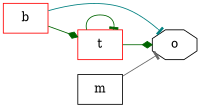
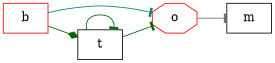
(100, 45) -> (100, 45)
(133, 45) -> (136, 32)
(175, 45) -> (175, 18)
(138, 66) -> (210, 18)
